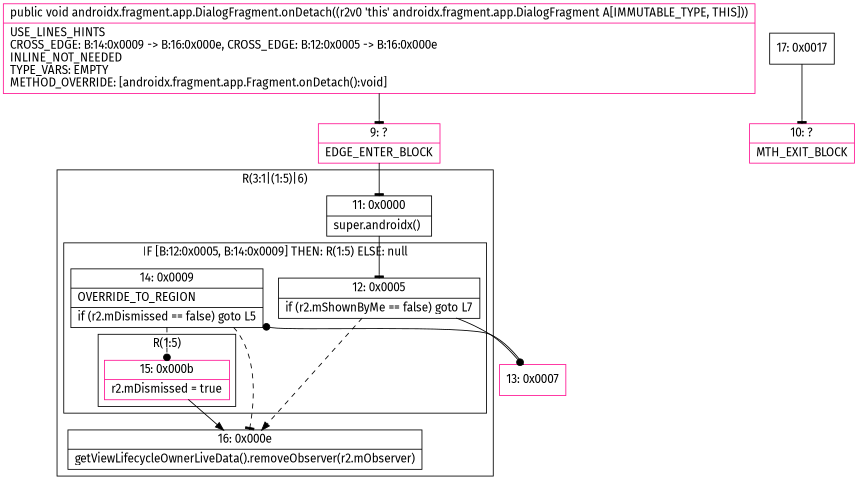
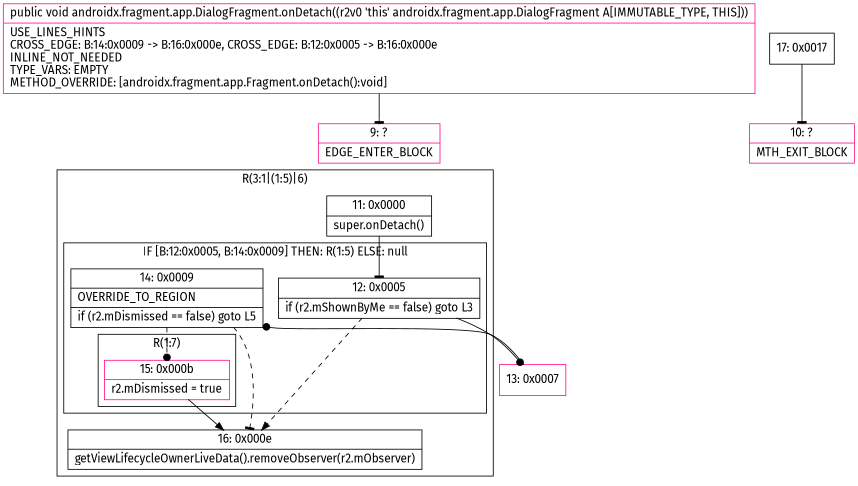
(379, 177) -> none
(377, 226) -> (379, 226)
(379, 308) -> (379, 308)
(167, 344) -> (167, 344)
